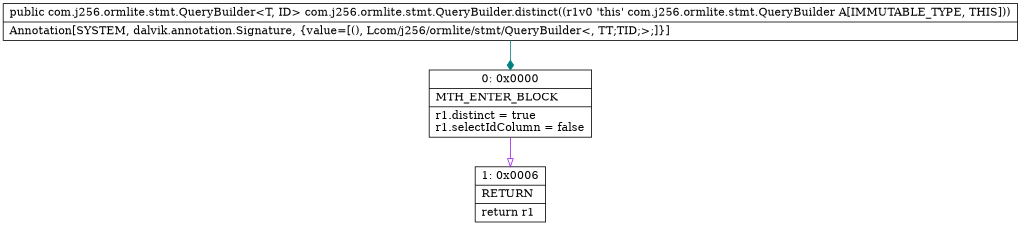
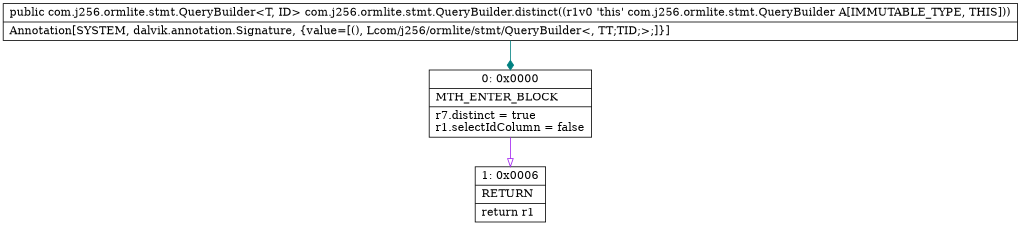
(486, 116) -> (486, 116)
